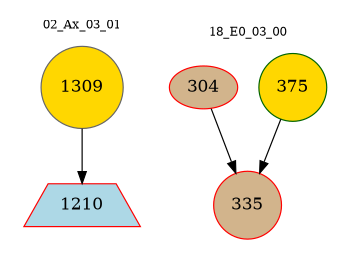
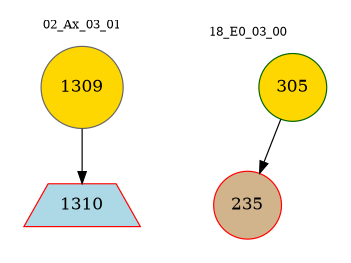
(204, 87) -> none
(293, 87) -> (293, 87)
(82, 205) -> (82, 205)
(248, 205) -> (248, 205)
